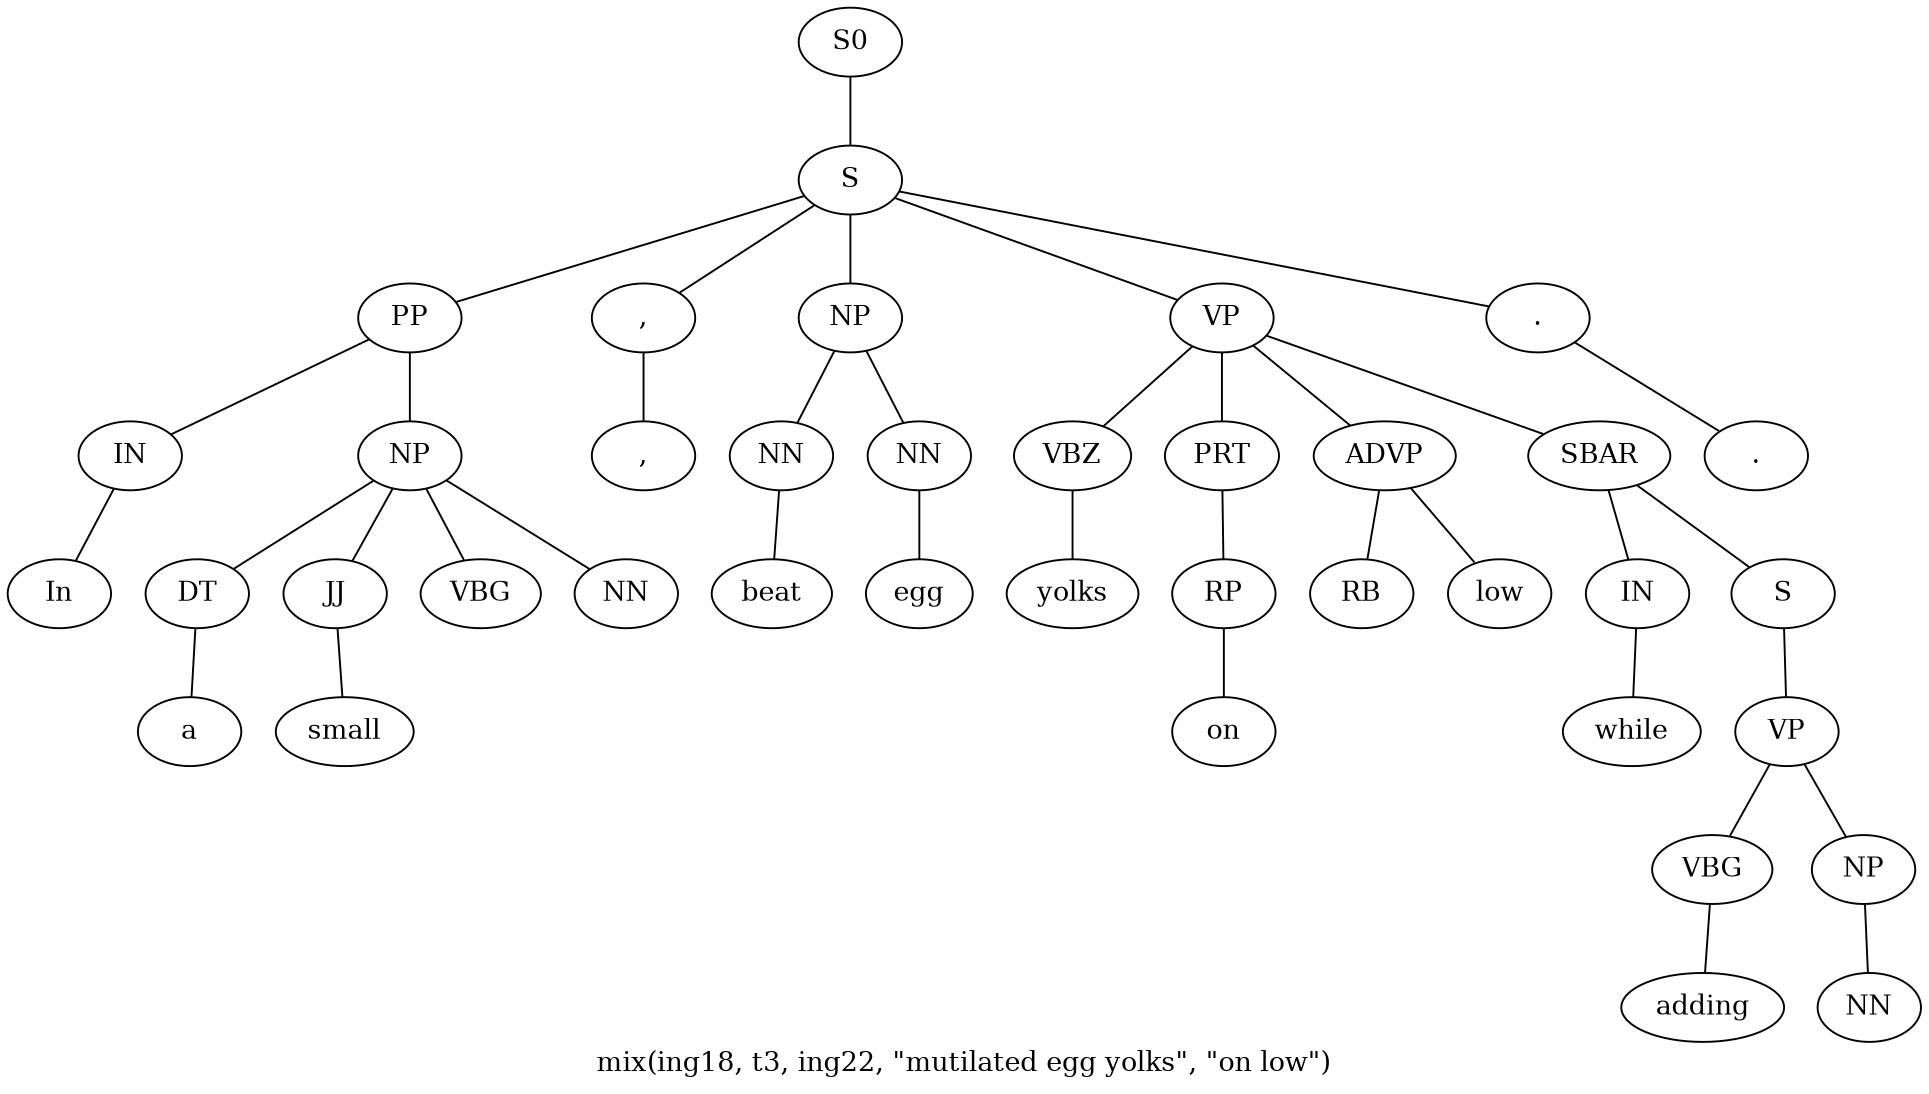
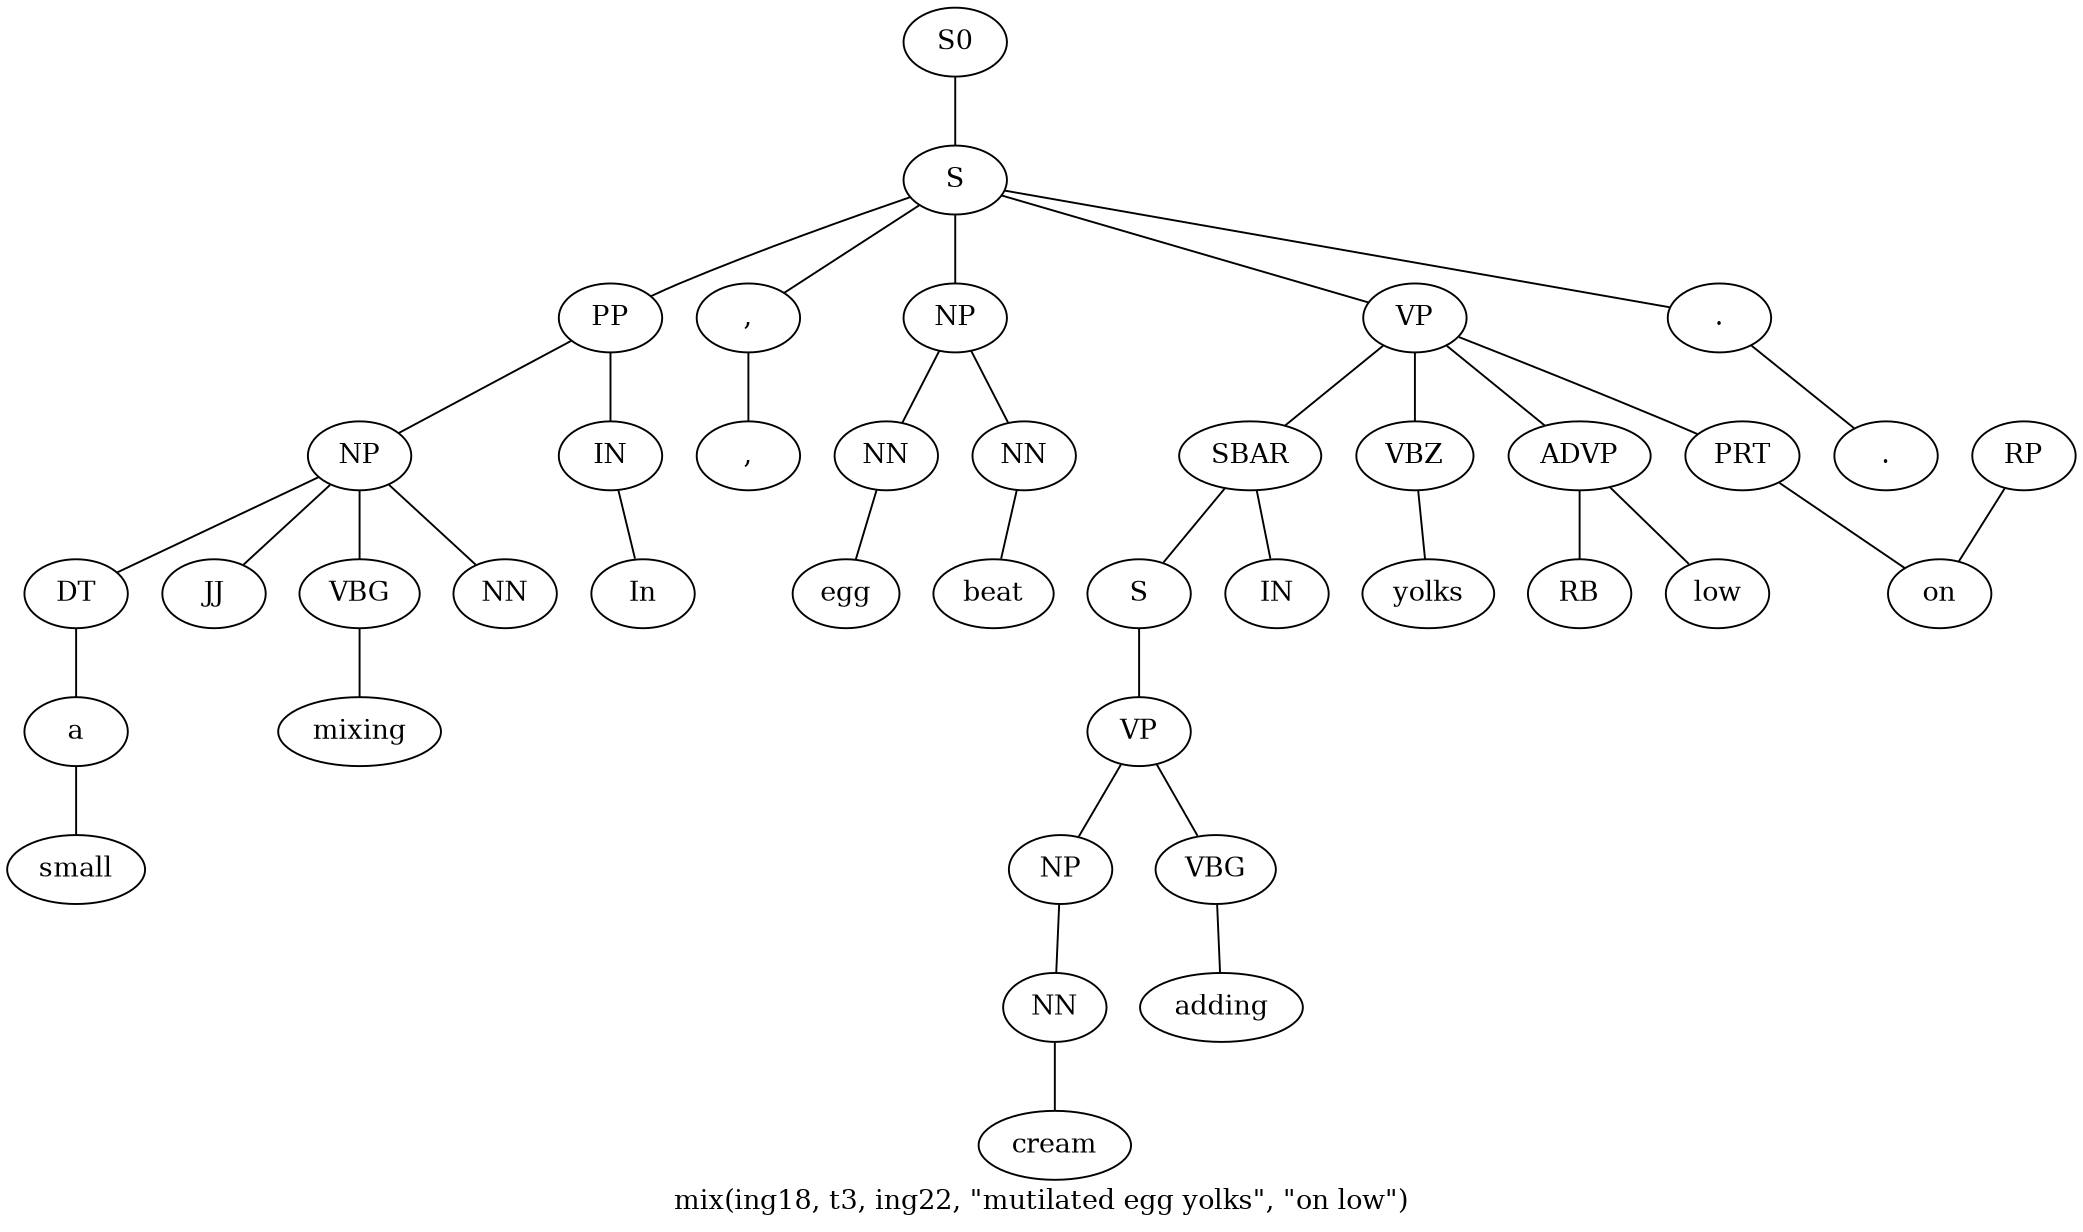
(1223, 525) -> (1842, 526)
(340, 663) -> (76, 801)
none -> (360, 732)
(1632, 732) -> none
none -> (1055, 1145)
